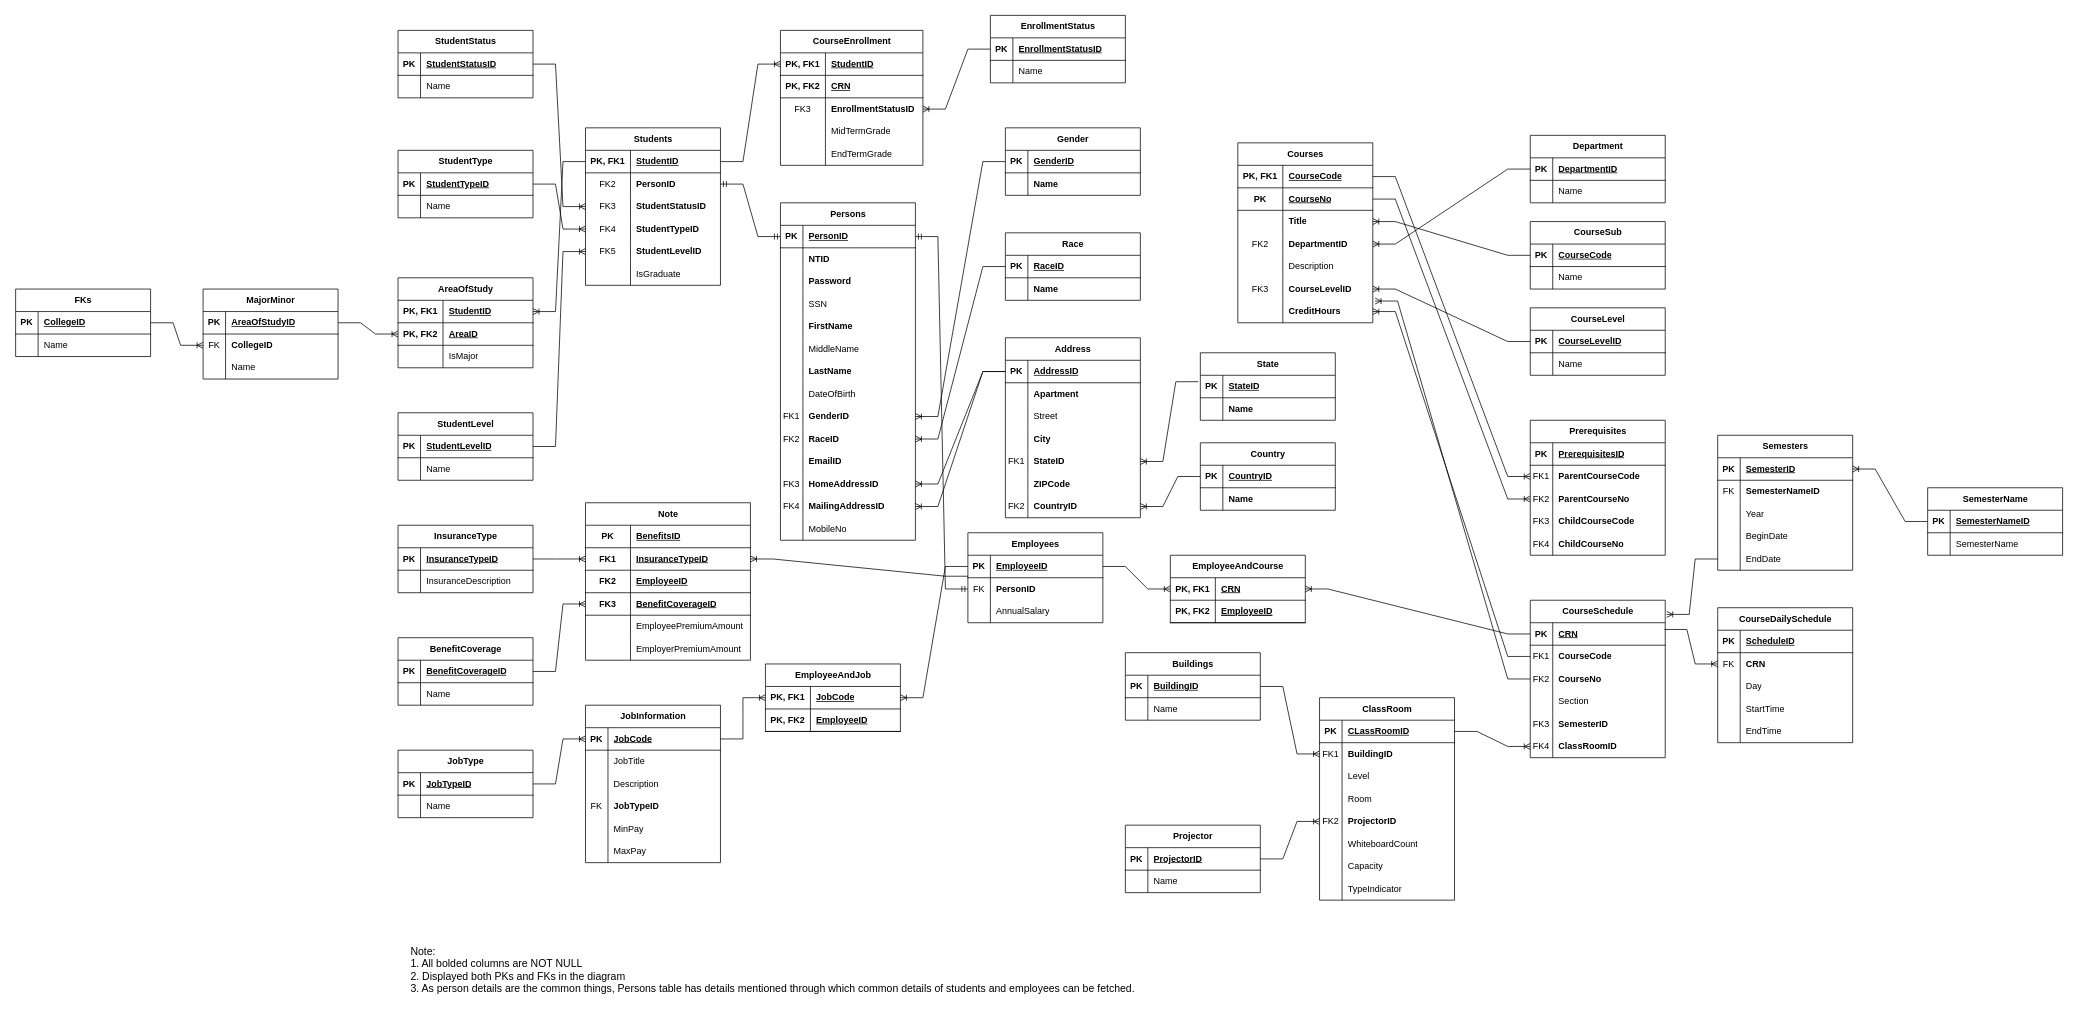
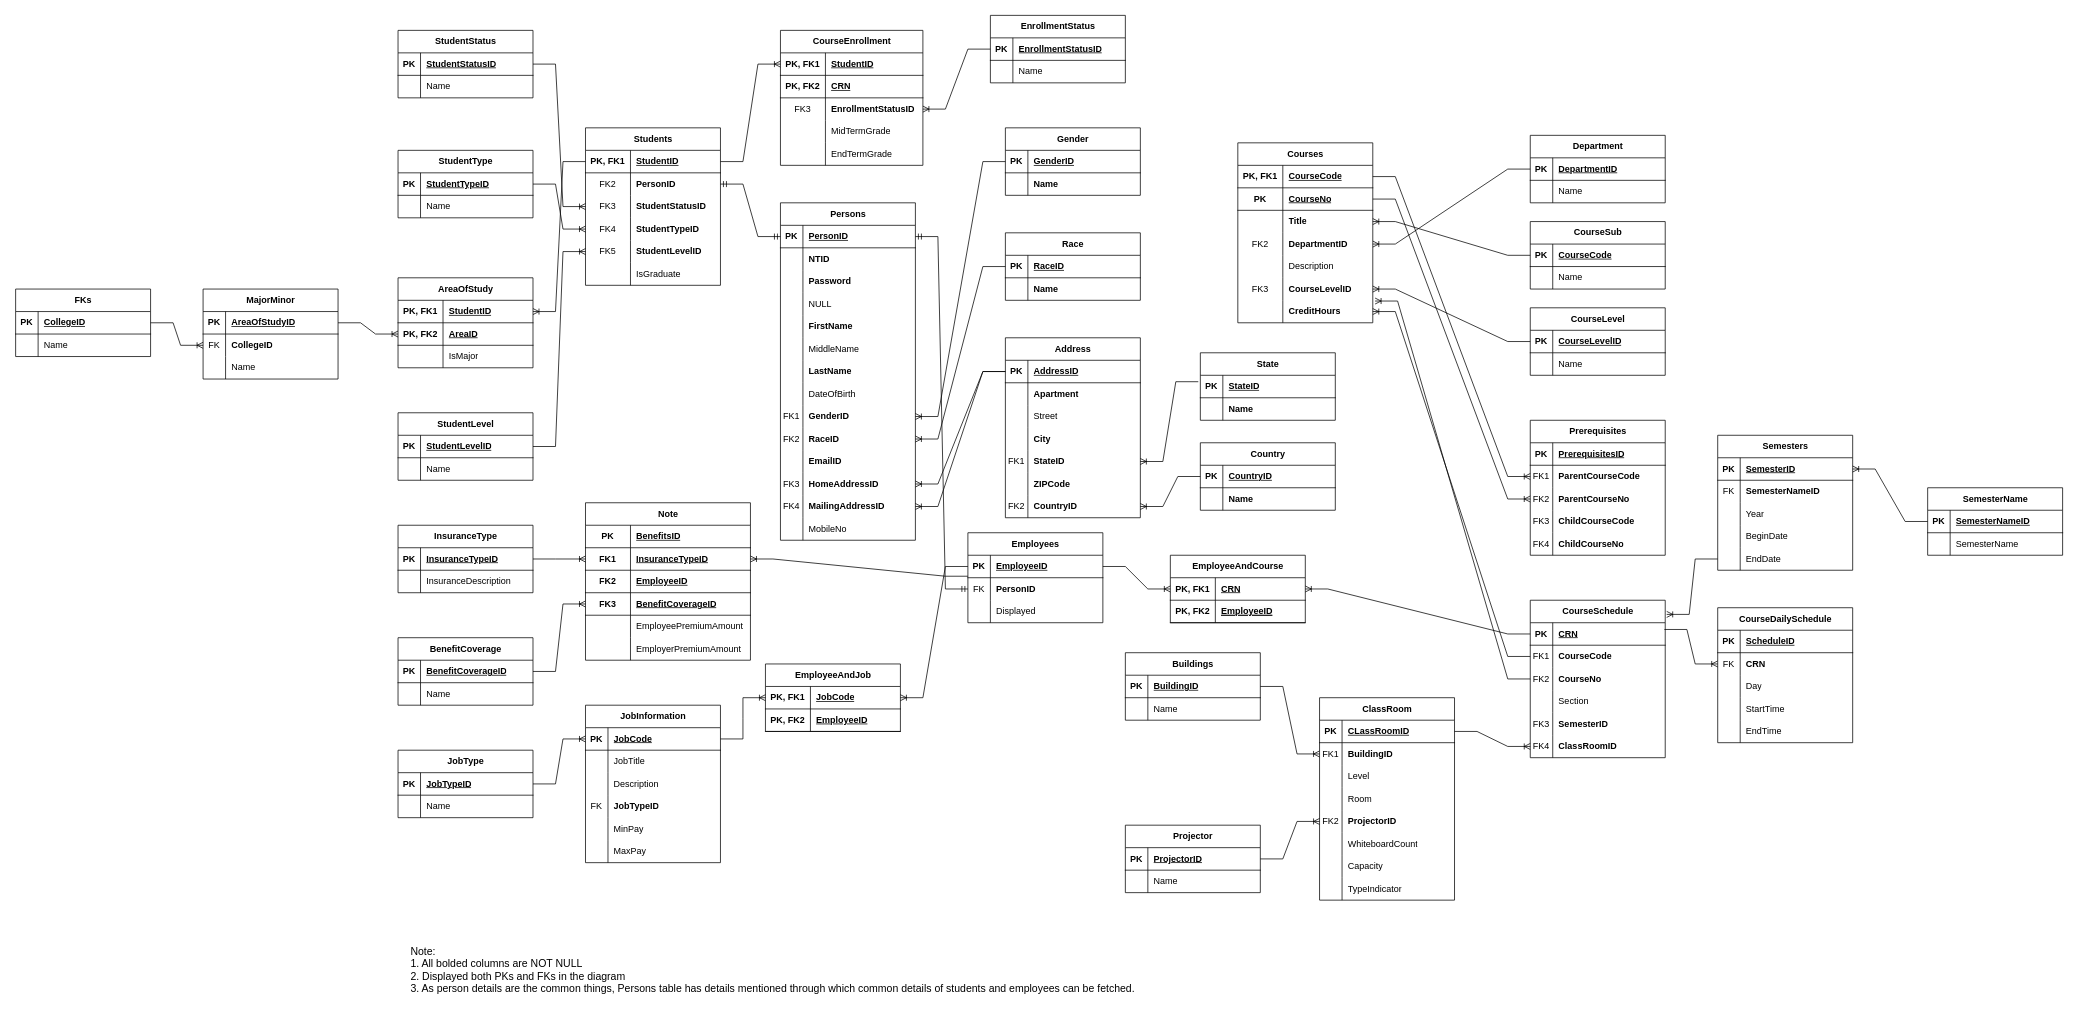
(816, 304) -> (819, 304)
(1024, 612) -> (1017, 612)
